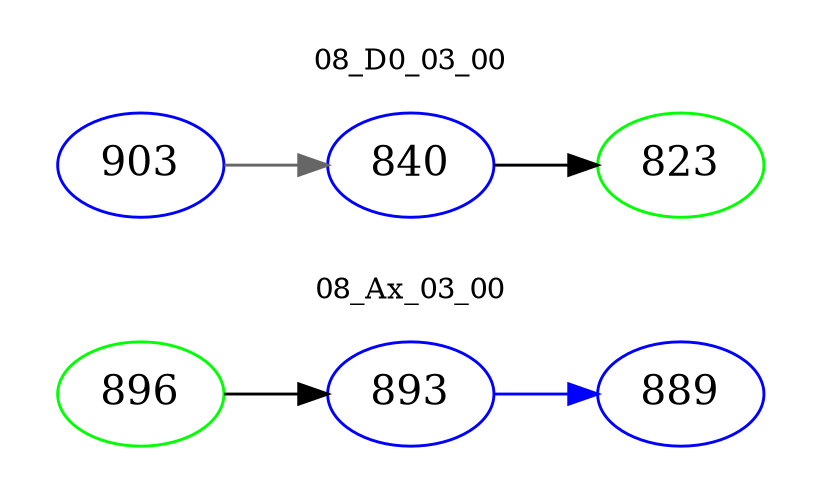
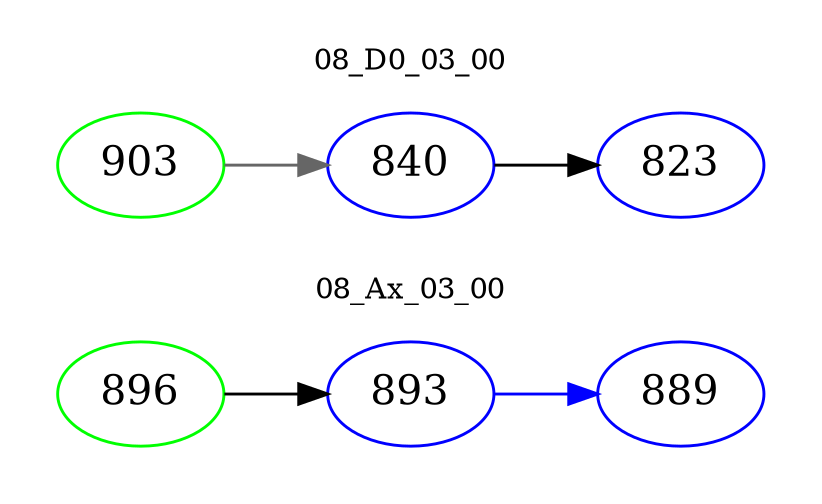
(141, 165) -> (141, 165)
(681, 165) -> (681, 165)
